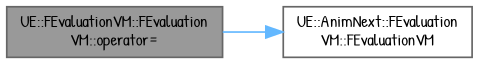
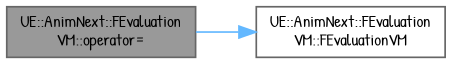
(115, 32) -> (101, 32)
